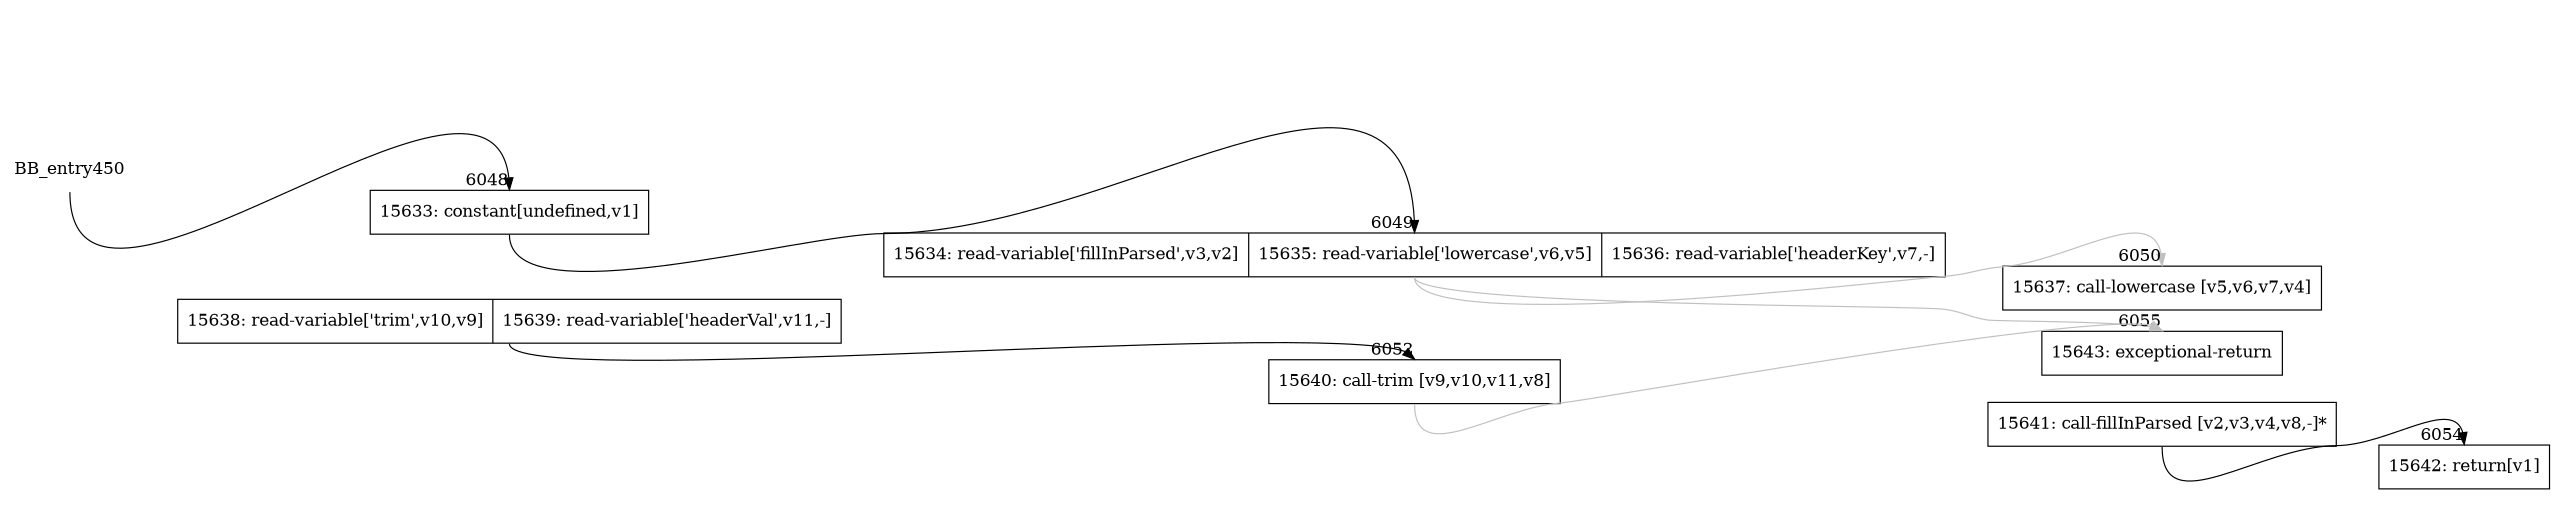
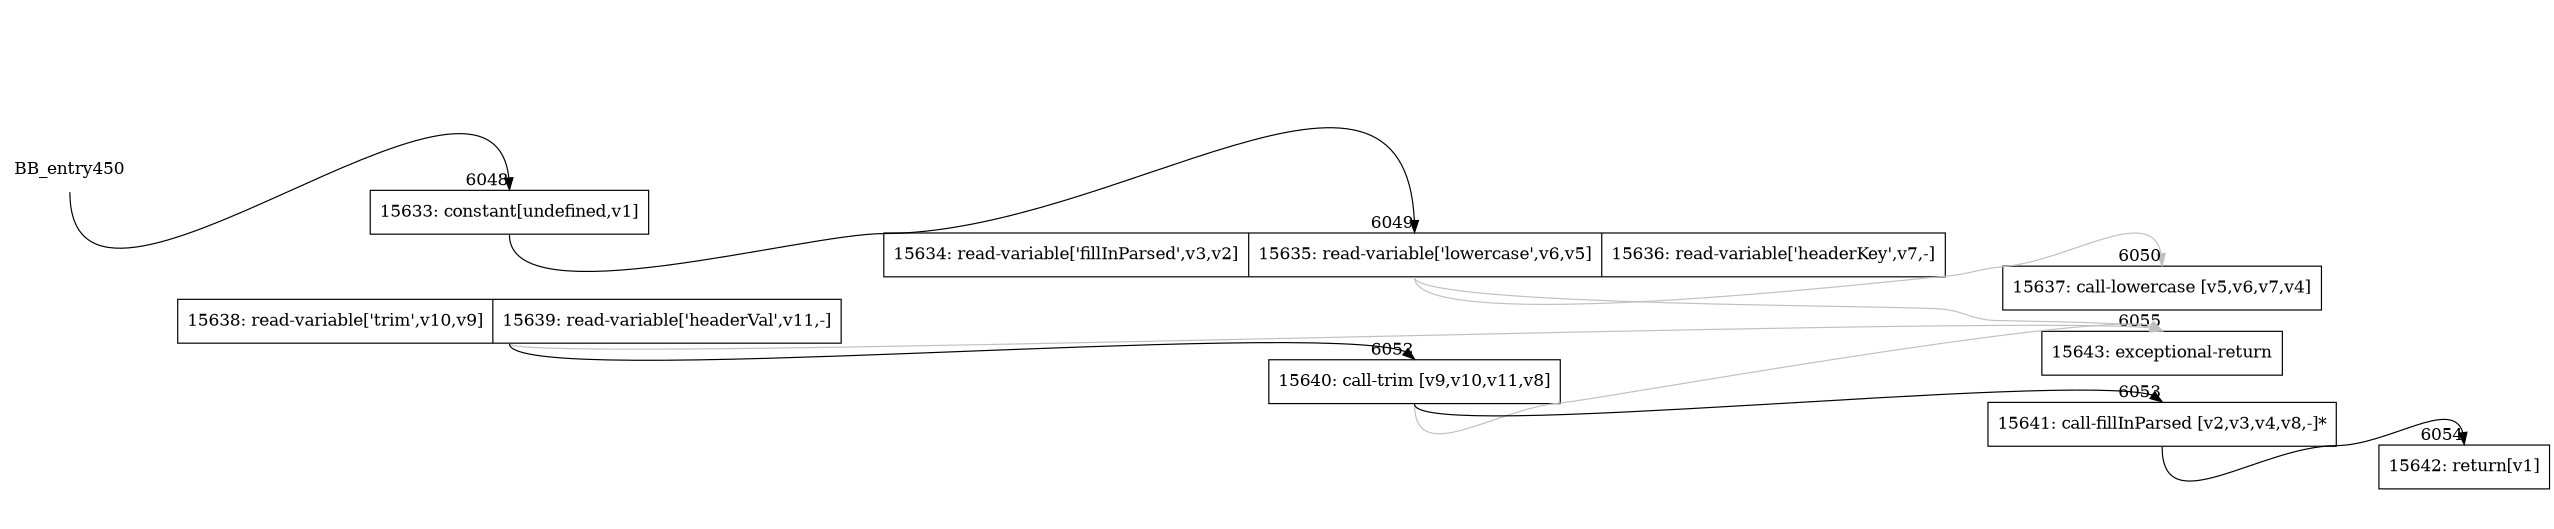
none -> (1371, 337)
none -> (1783, 403)
